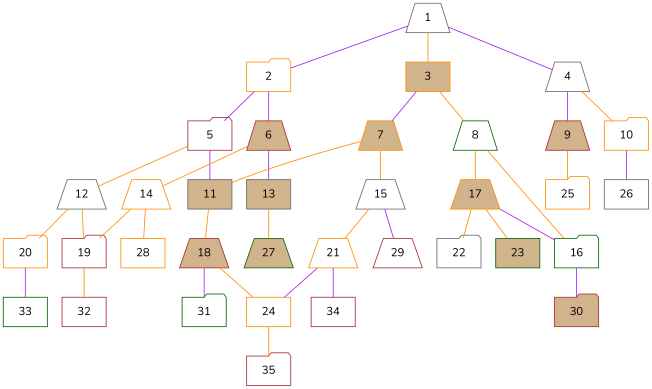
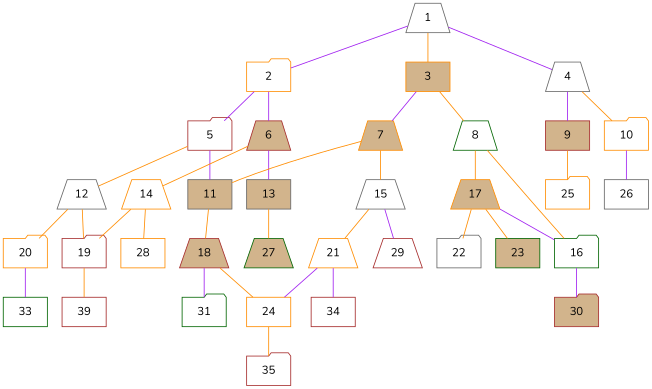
(568, 136) -> (568, 136)
(84, 312) -> (84, 312)
